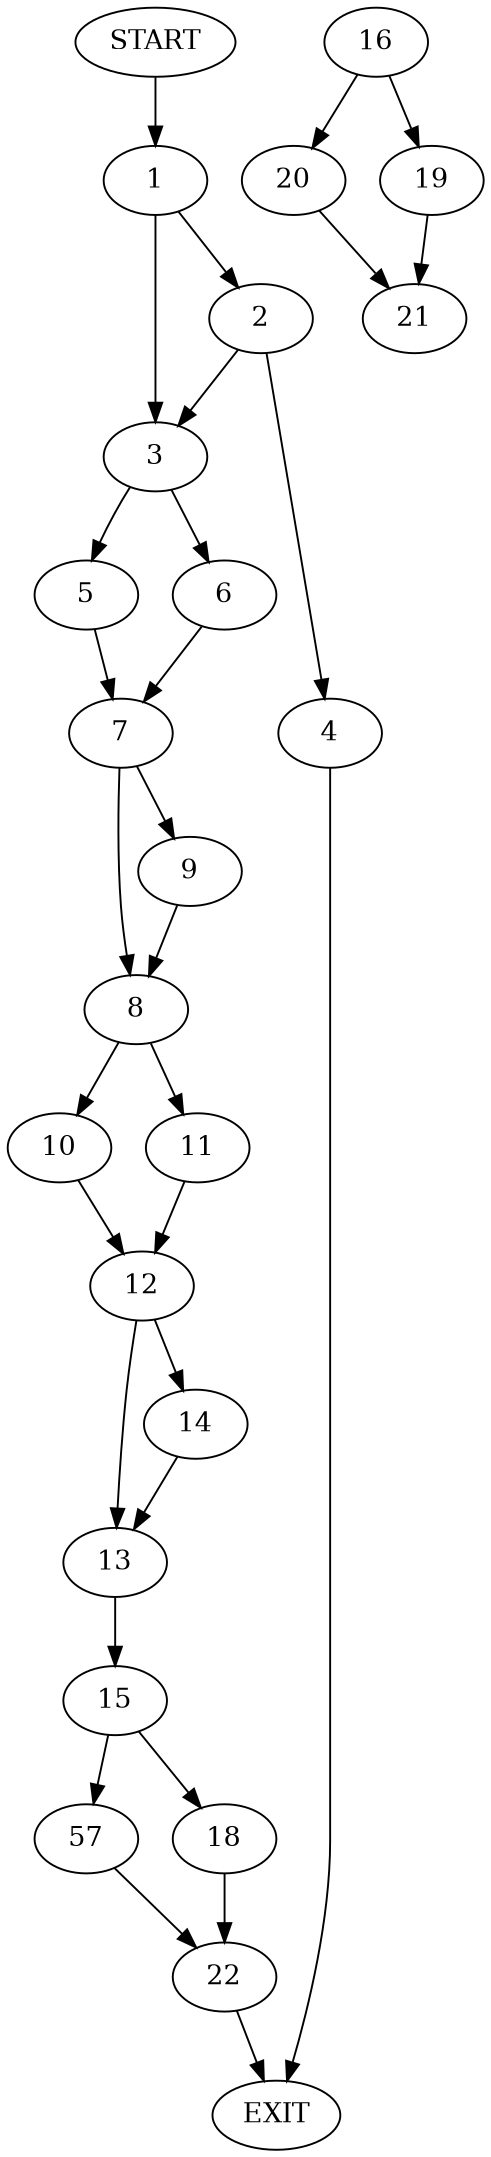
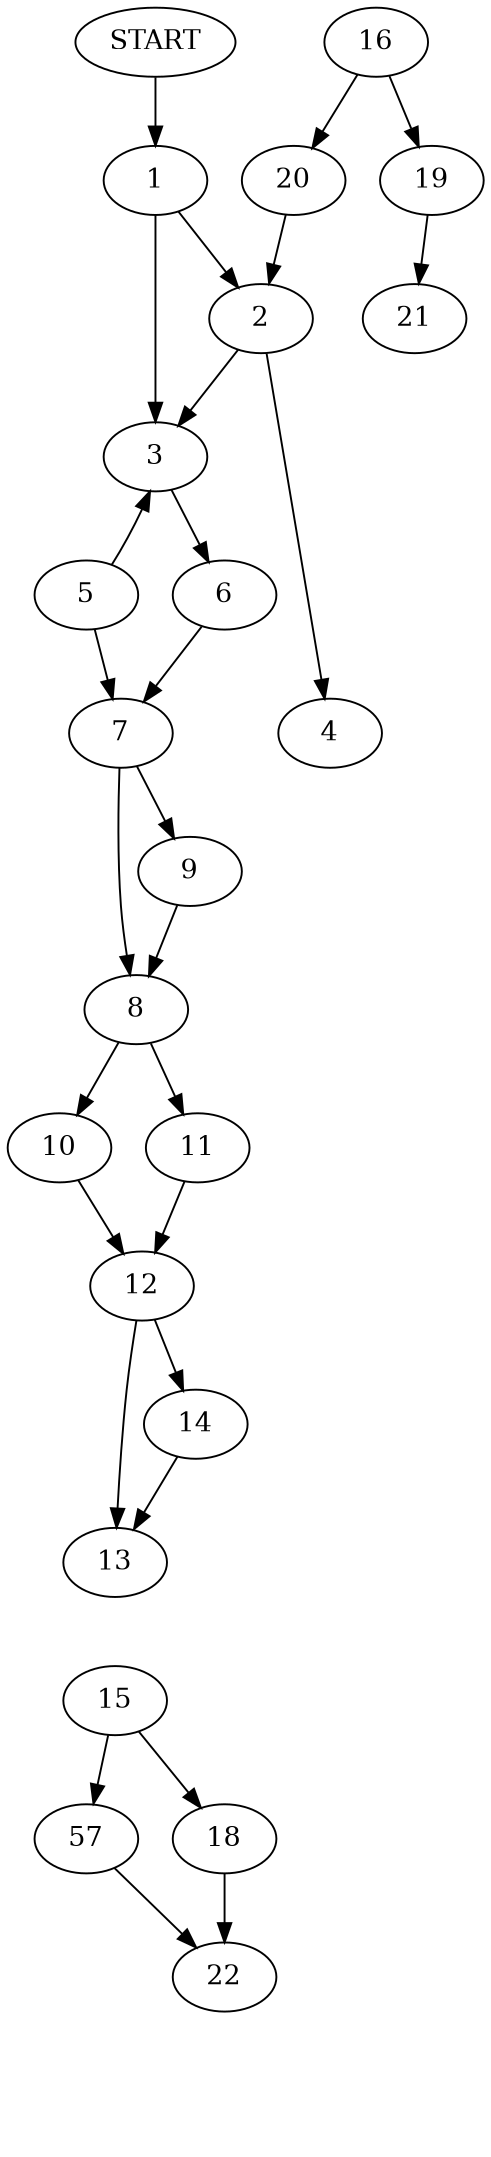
(347, 242) -> (280, 240)
(114, 514) -> (128, 537)
(115, 1622) -> none
(276, 2115) -> none
